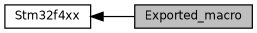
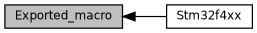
(119, 17) -> (151, 17)
